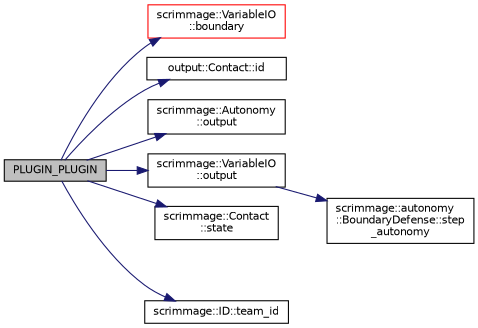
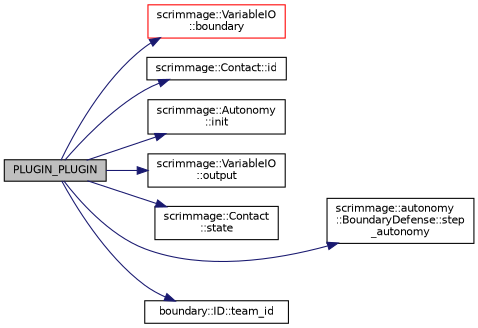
(217, 69) -> (217, 69)
(217, 117) -> (217, 117)
(296, 192) -> (183, 258)
(217, 312) -> (217, 312)
